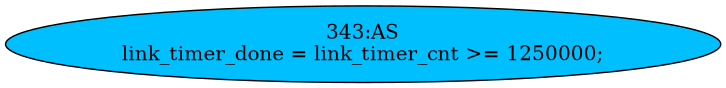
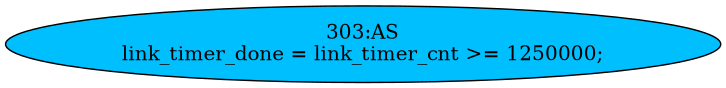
(363, 44) -> (363, 44)
